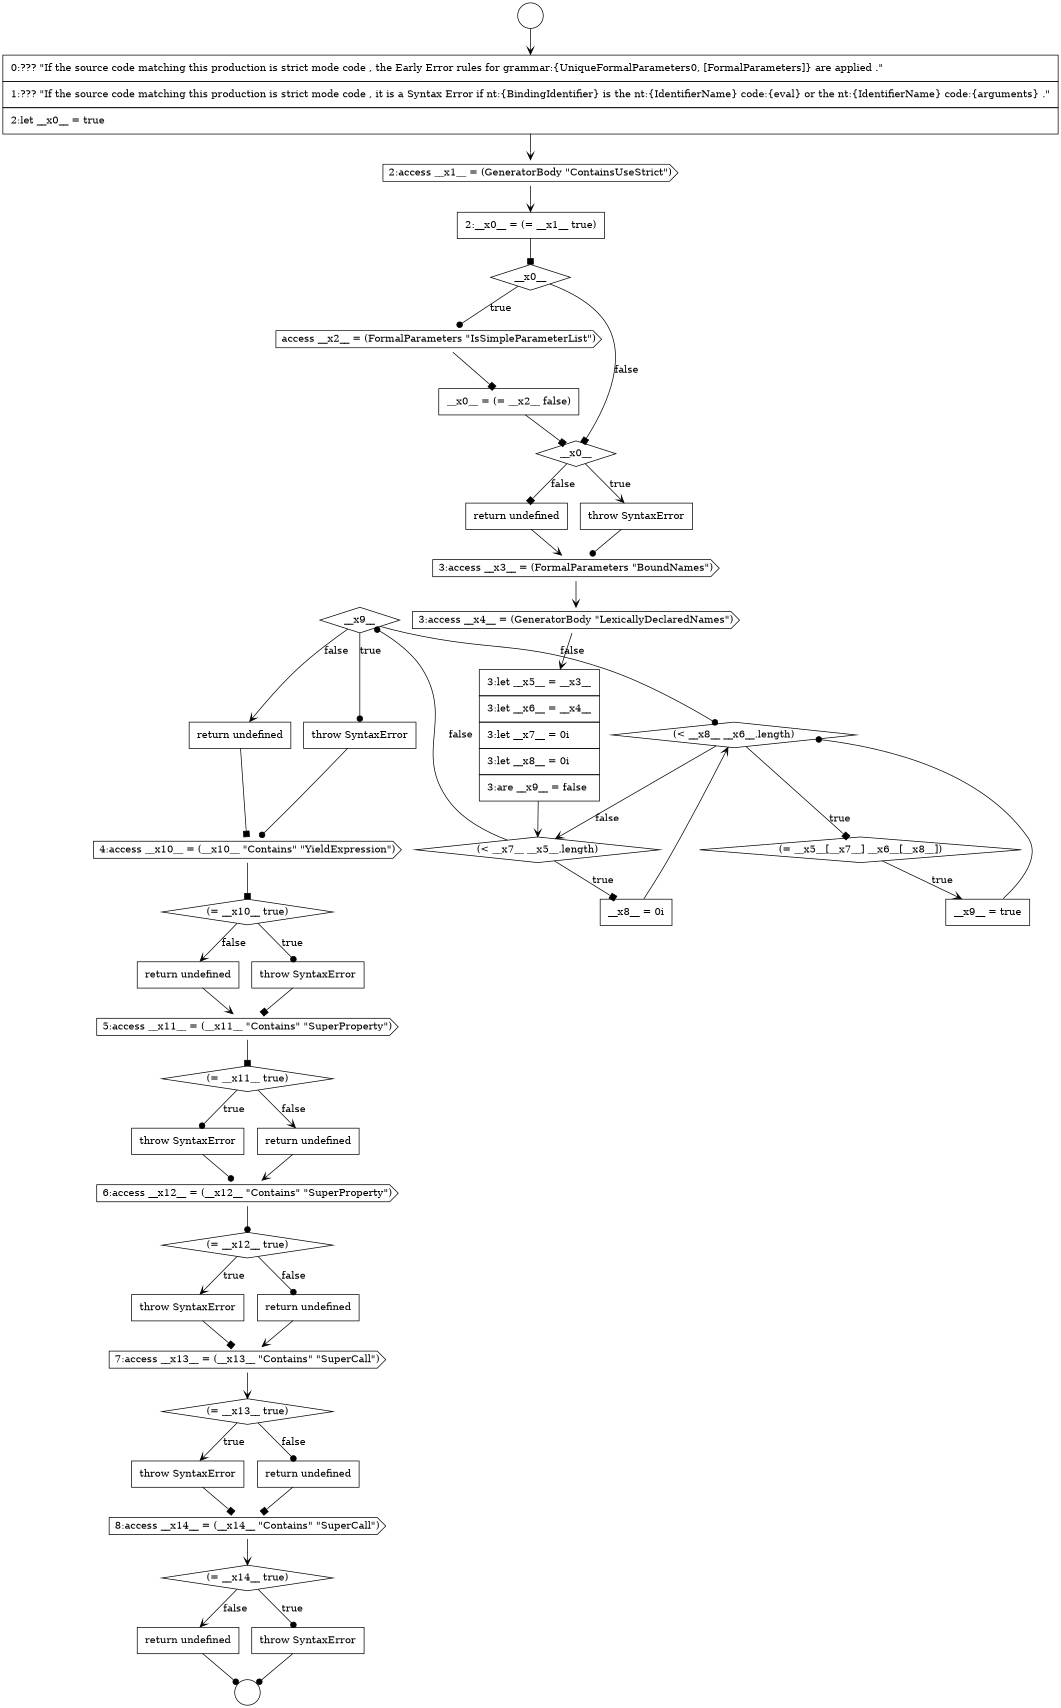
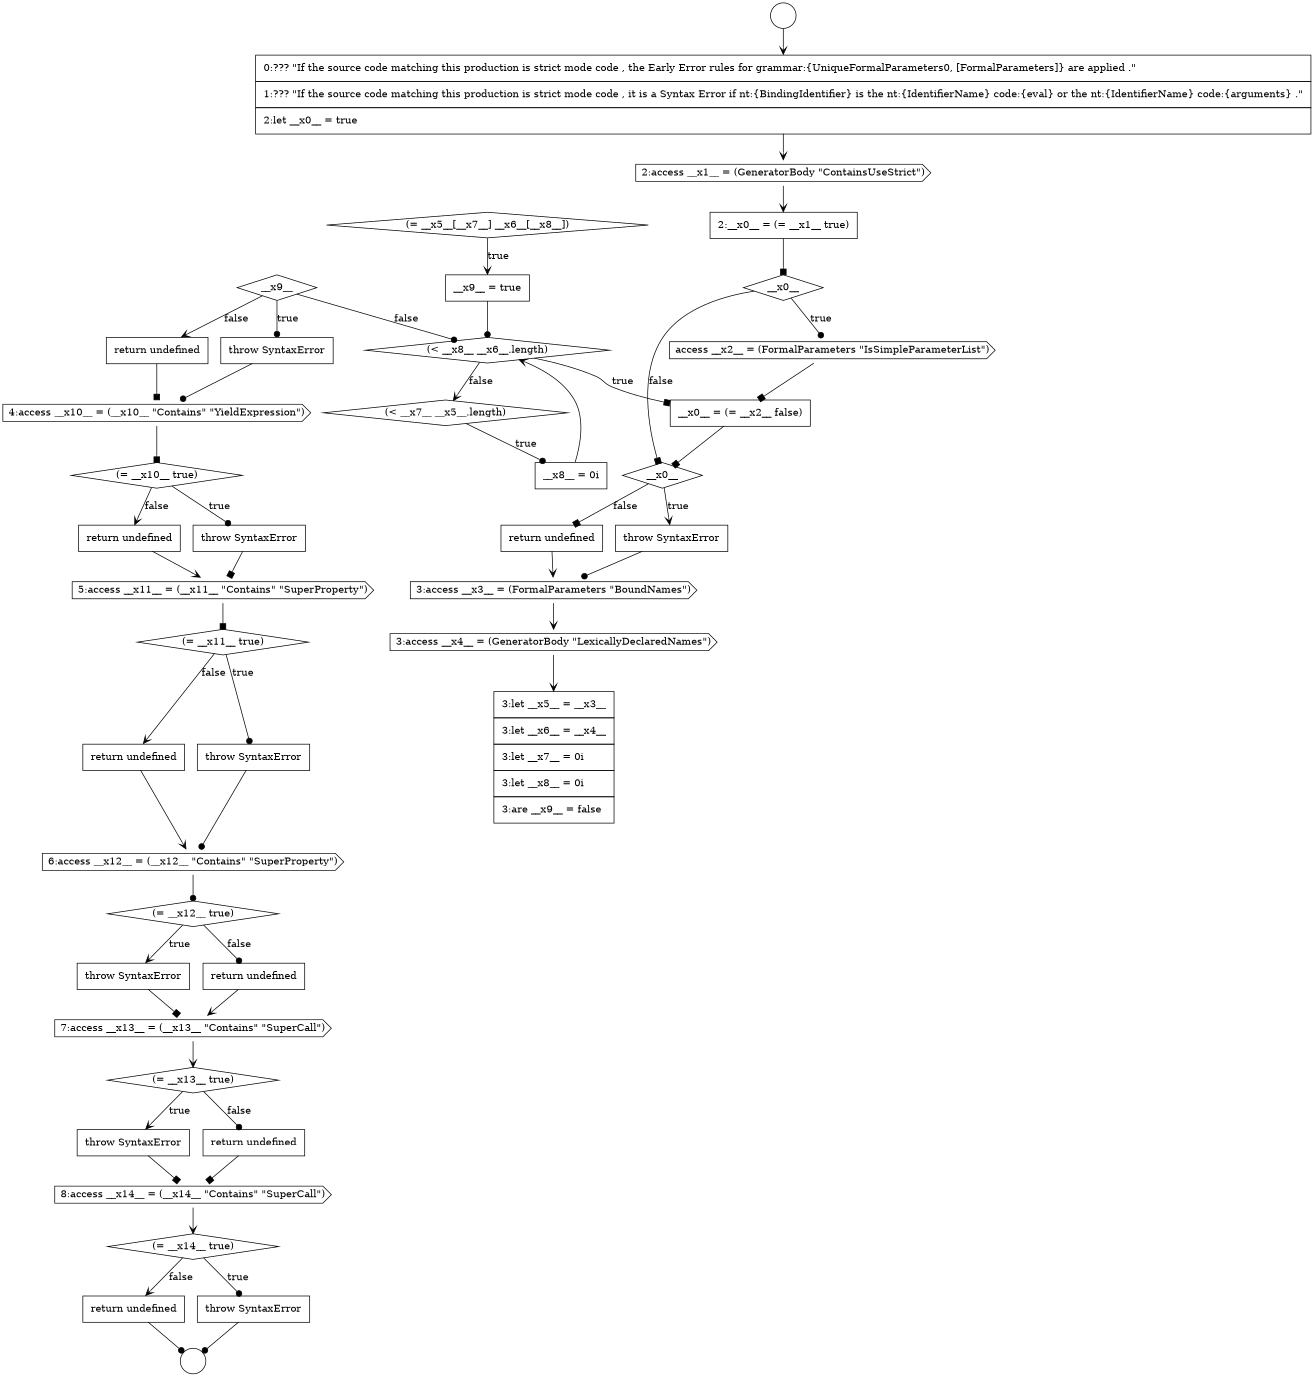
(434, 742) -> none
(794, 790) -> (599, 378)
(538, 815) -> none
(582, 878) -> (503, 442)
